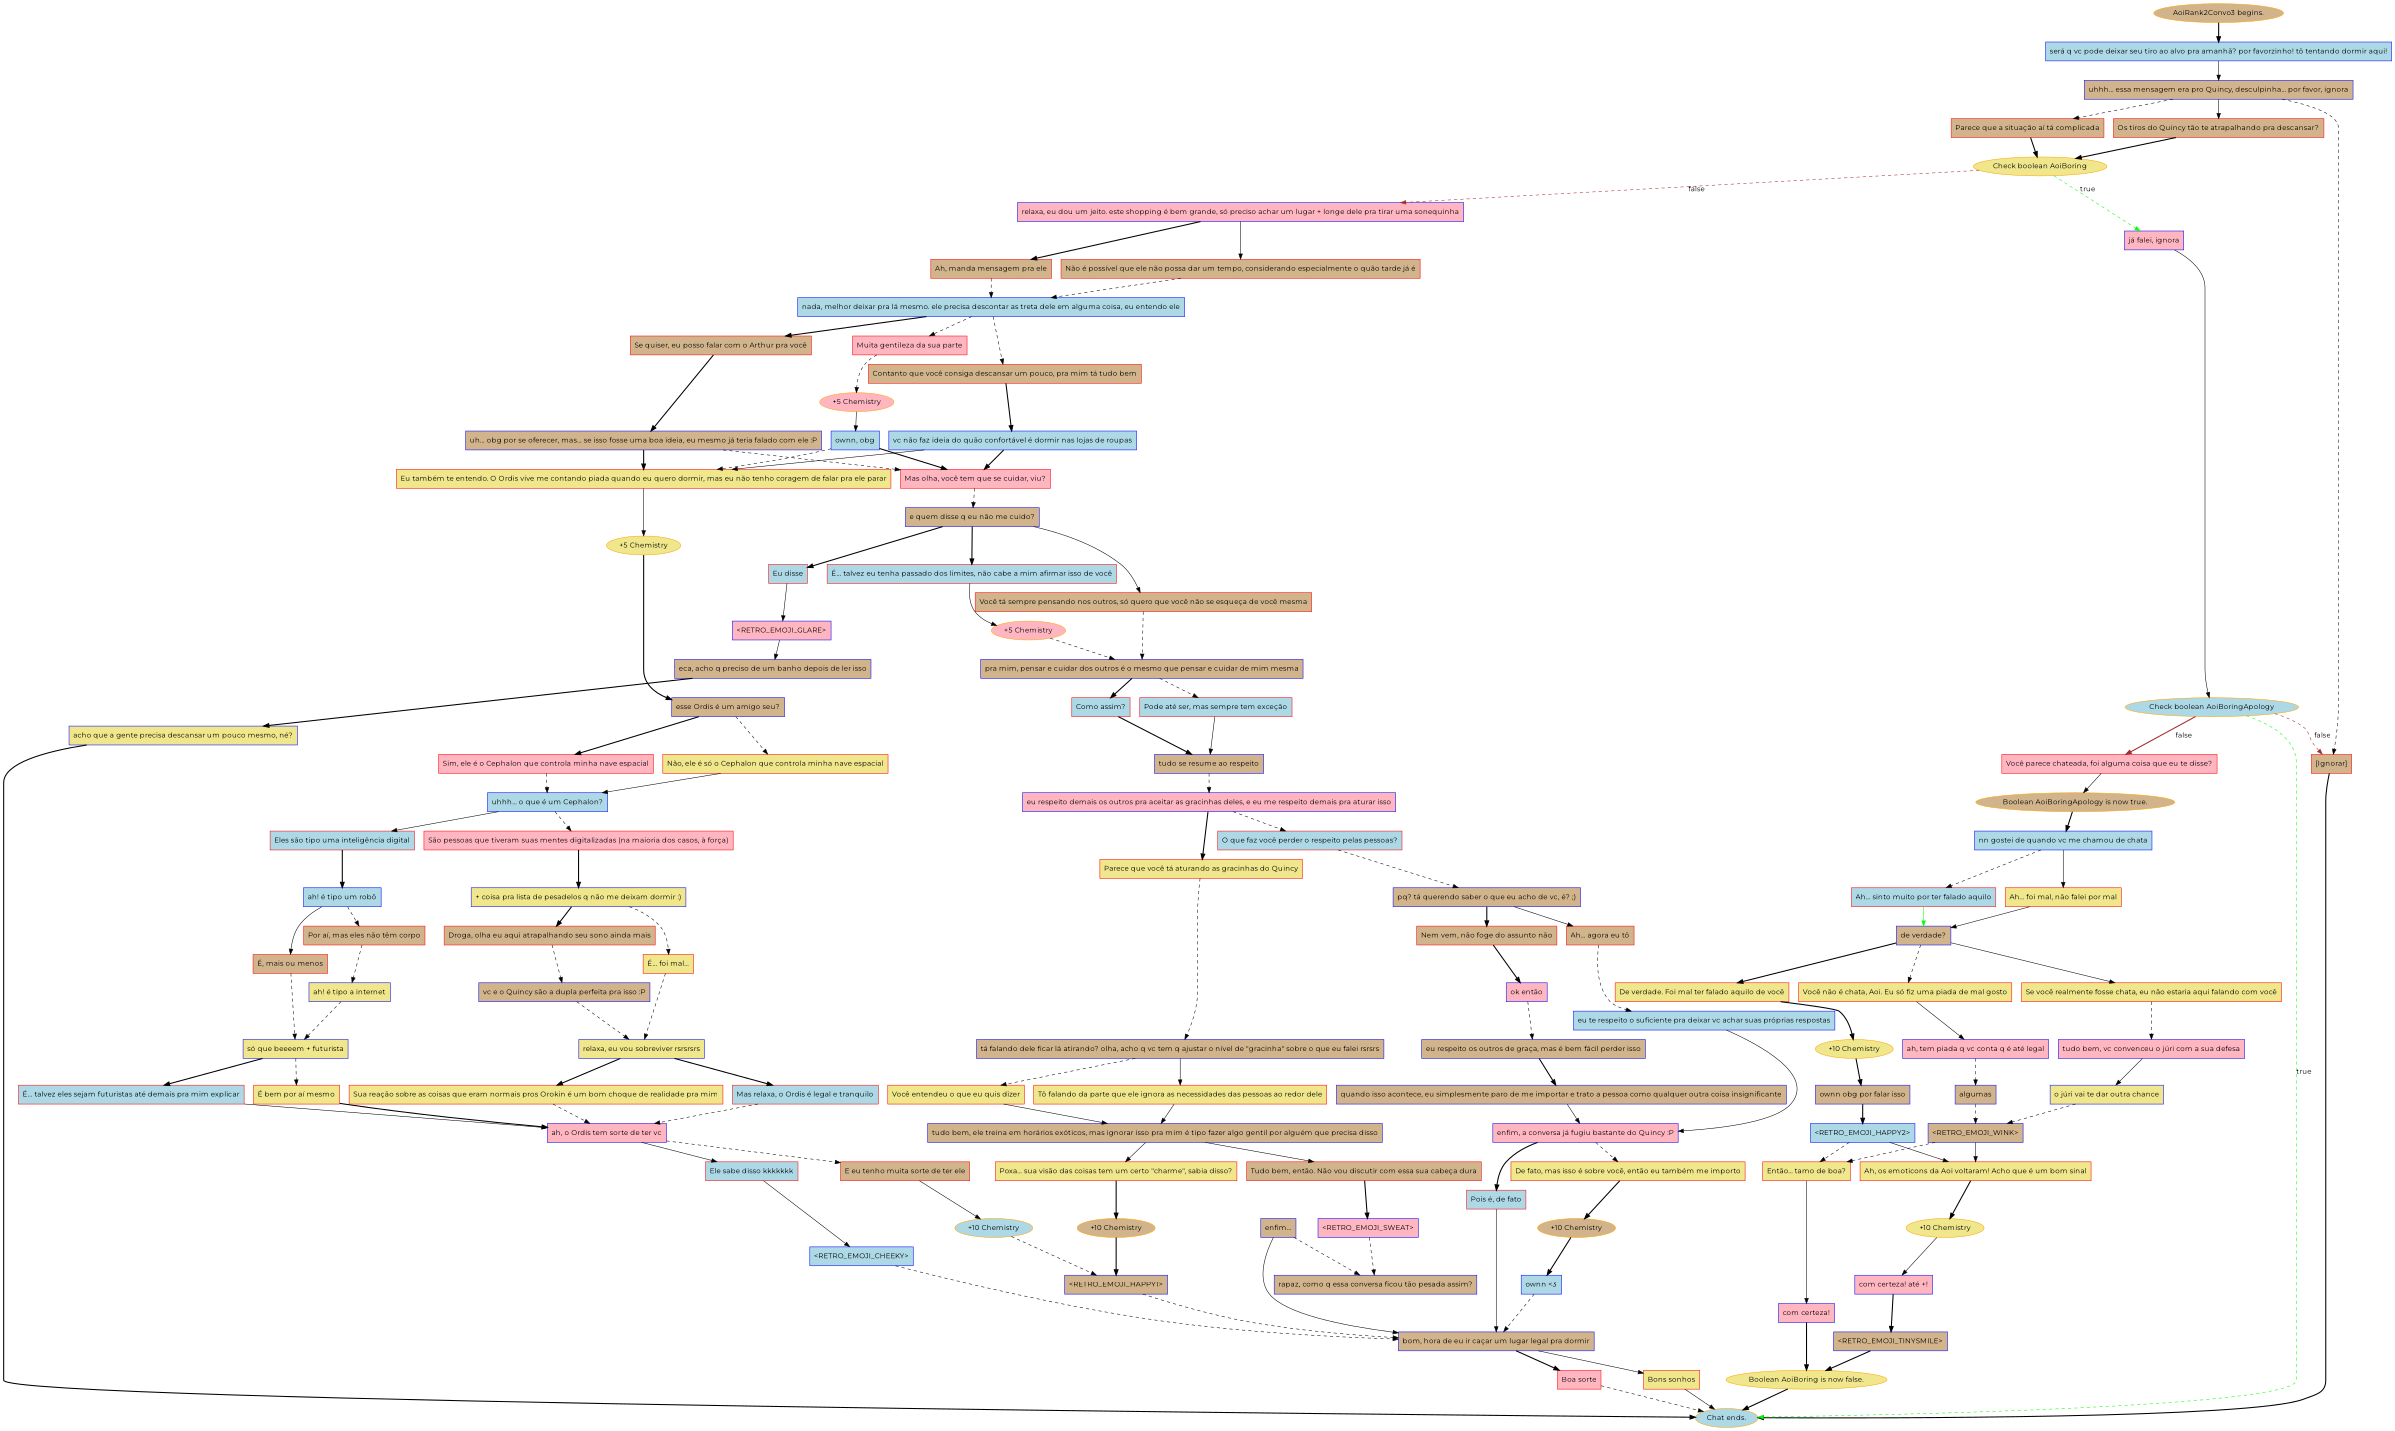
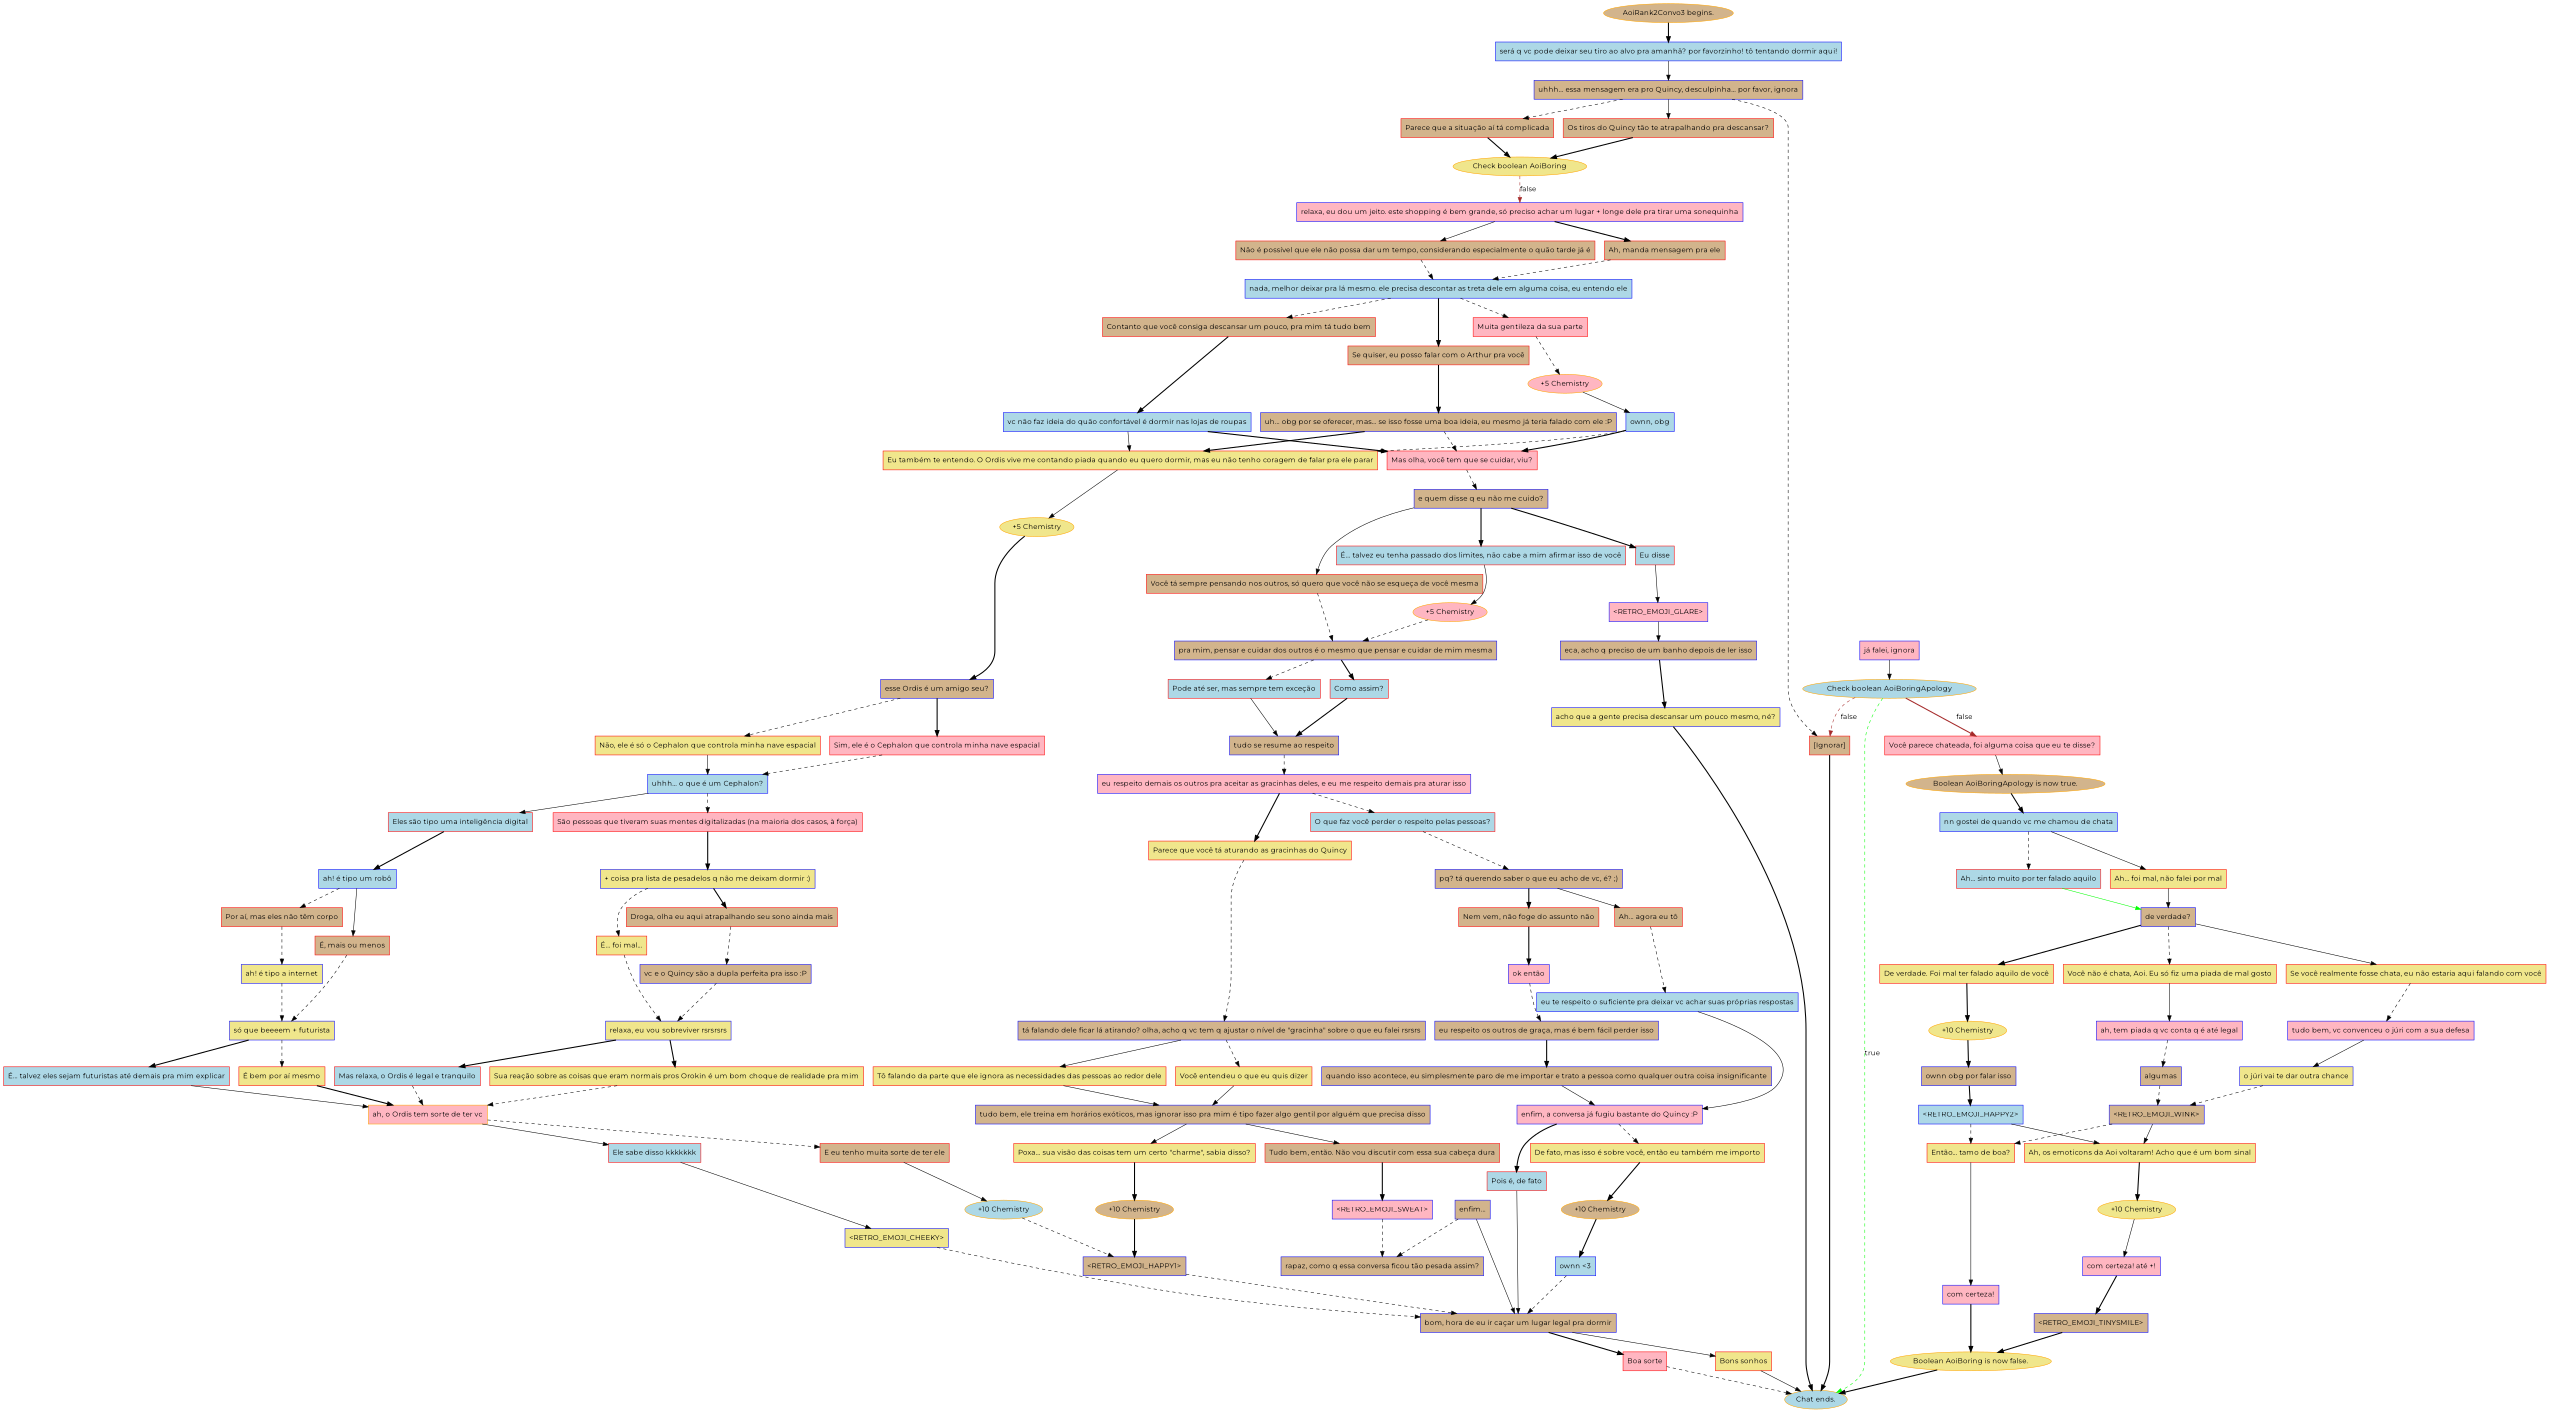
(2095, 202) -> none
(607, 1133) -> (428, 1115)
(862, 1256) -> (897, 1238)
